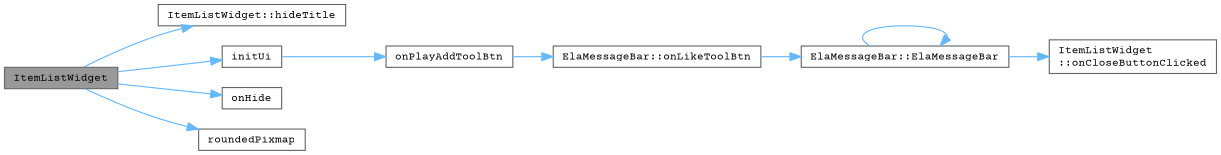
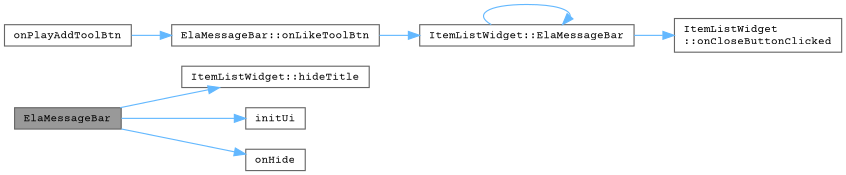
(328, 57) -> none
(905, 57) -> (527, 35)
(61, 78) -> (68, 118)
(252, 140) -> none
